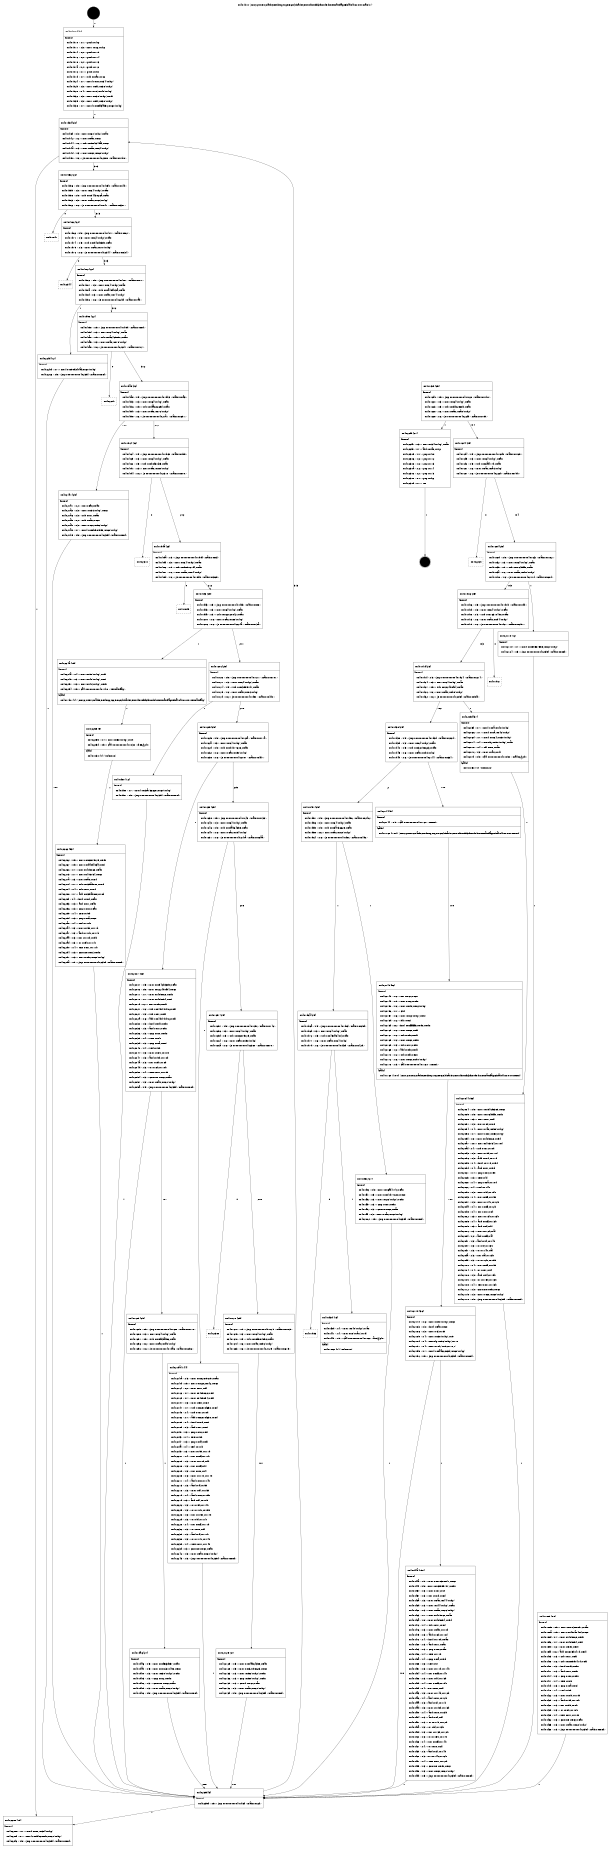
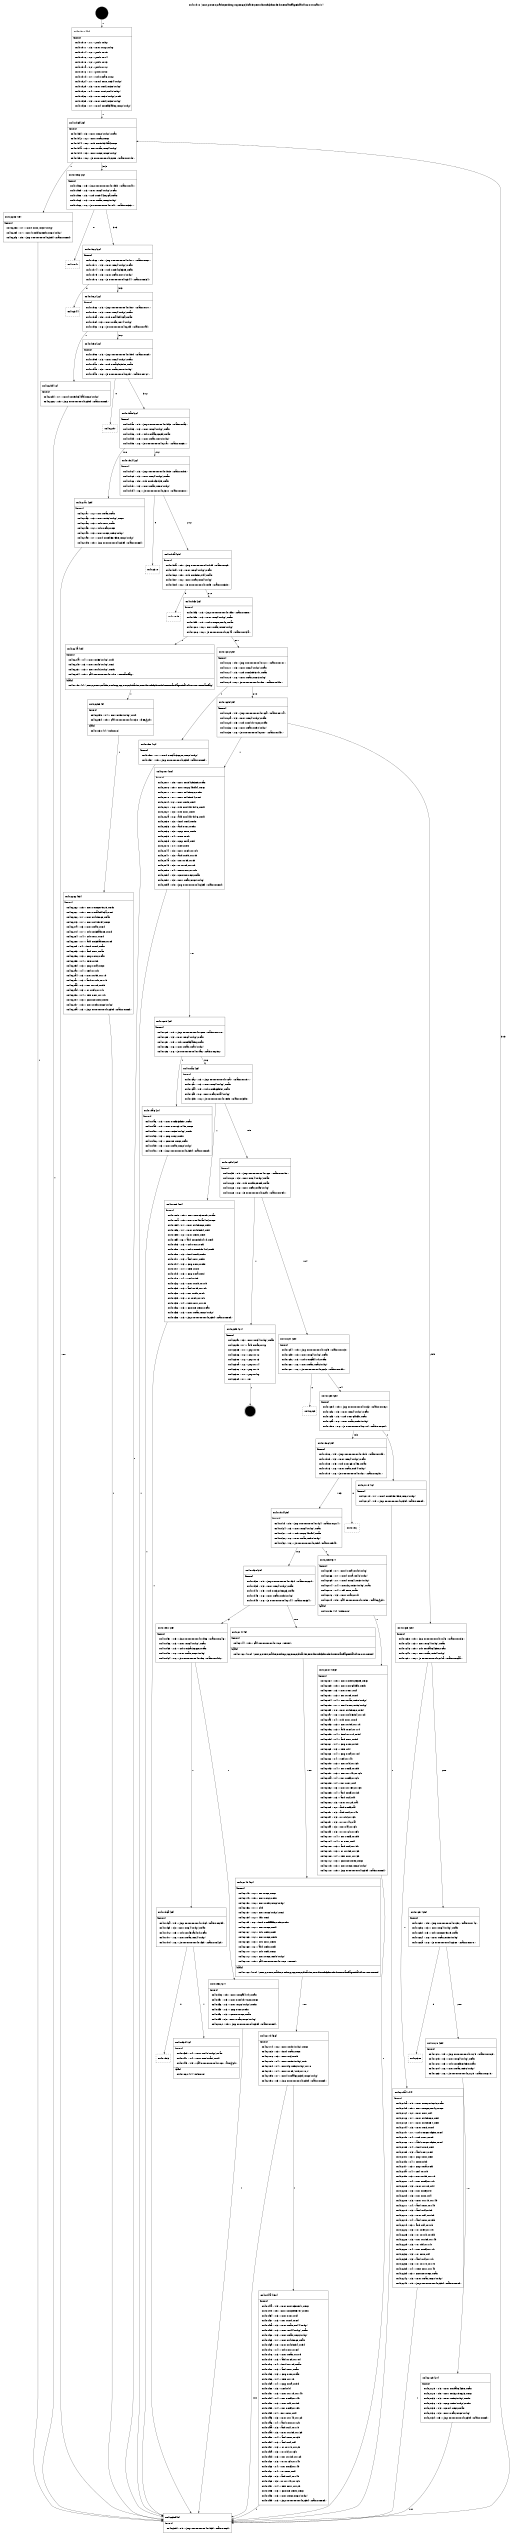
none -> (217, 1084)
(204, 1784) -> (147, 1552)
(135, 1814) -> (38, 1432)
